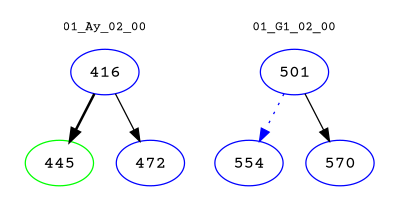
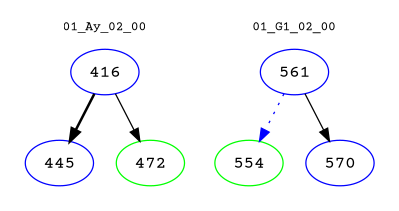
(294, 72) -> (294, 72)
(59, 163) -> (59, 163)
(150, 163) -> (150, 163)
(249, 163) -> (249, 163)
